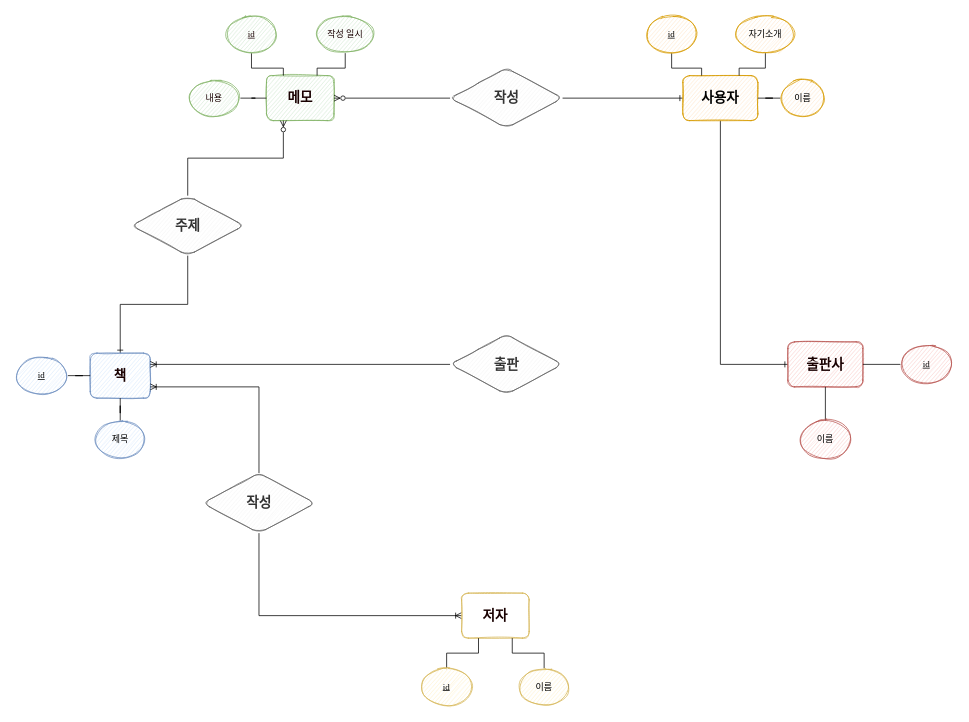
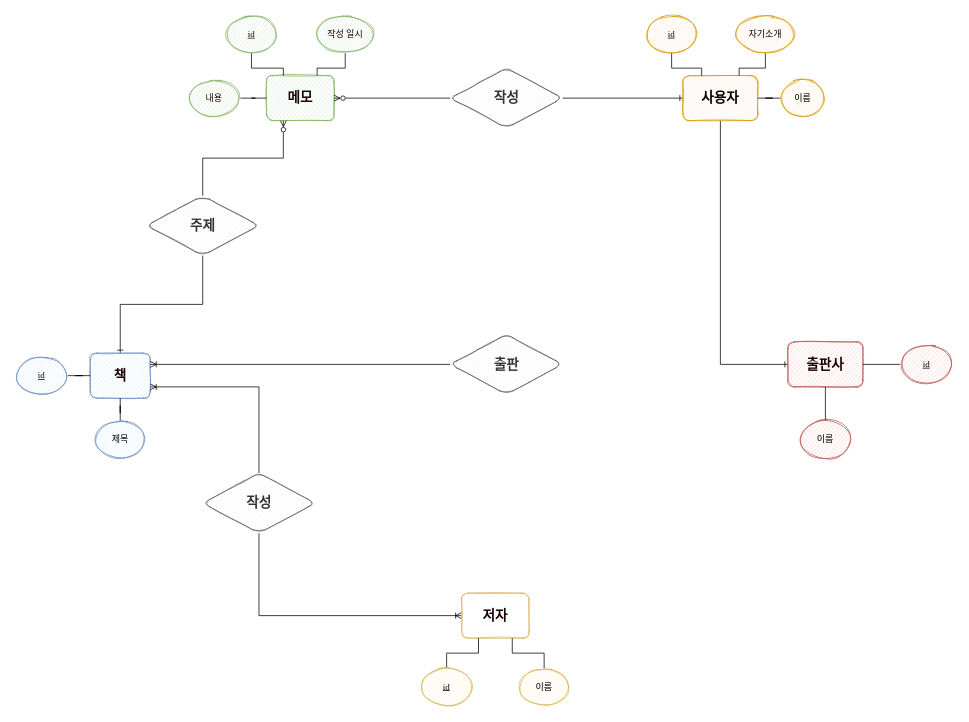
(188, 225) -> (203, 225)
